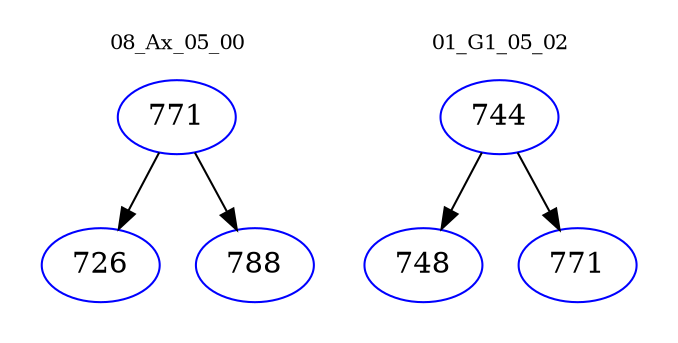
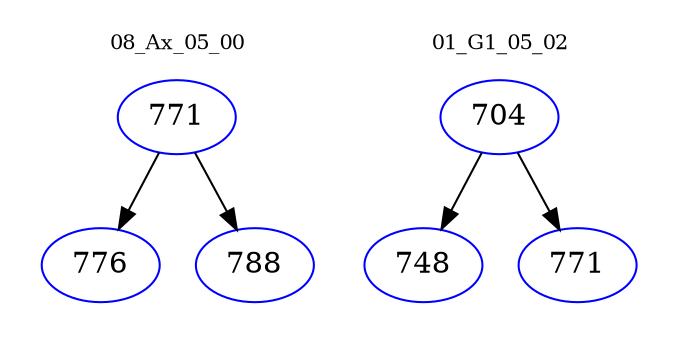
(499, 117) -> (499, 117)
(101, 265) -> (101, 265)
